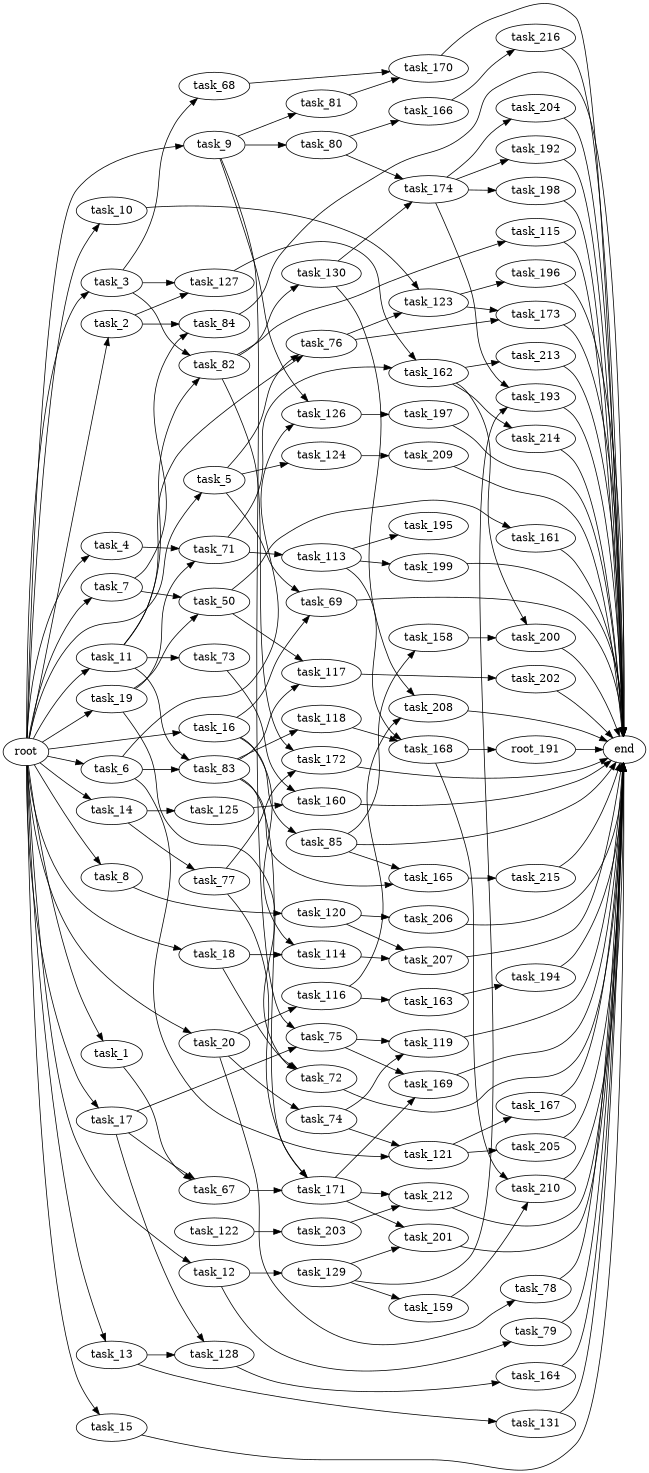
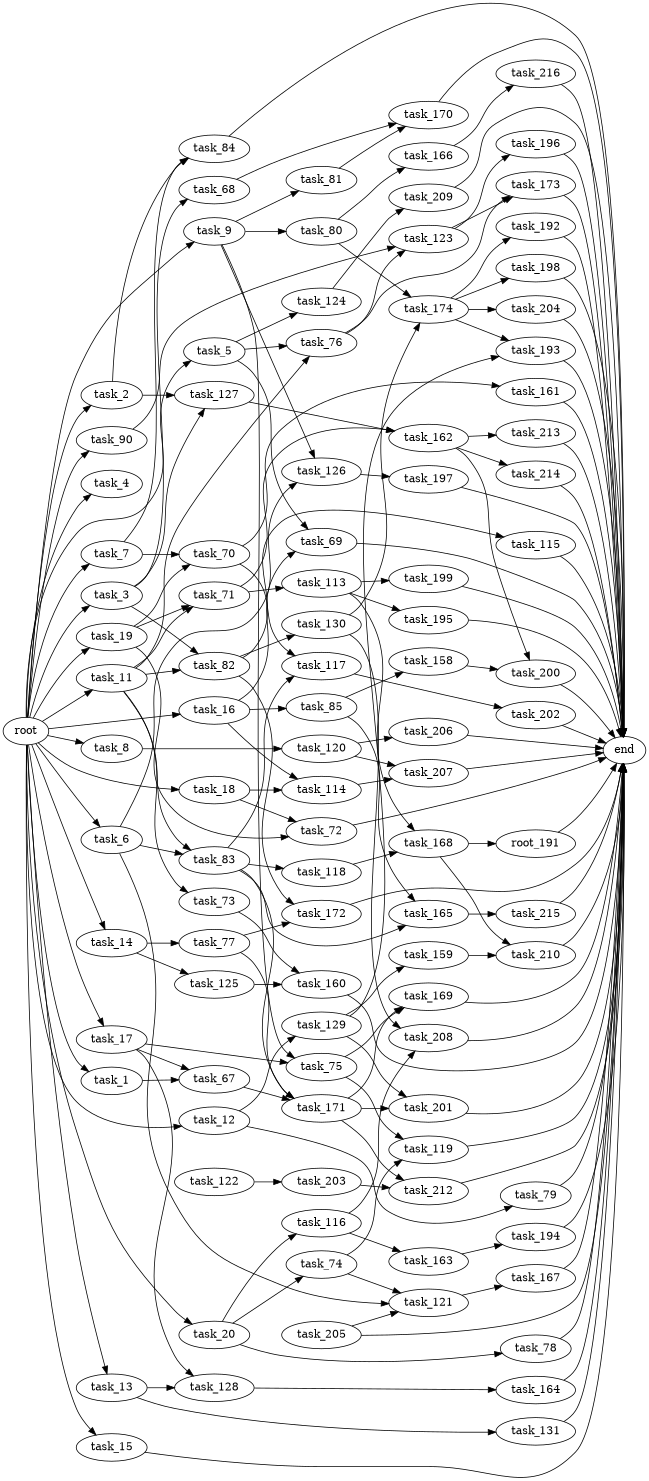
(112, 211) -> (112, 440)
(151, 547) -> (170, 625)
(214, 602) -> (214, 554)
(493, 832) -> (565, 646)
(478, 1152) -> (371, 1320)
